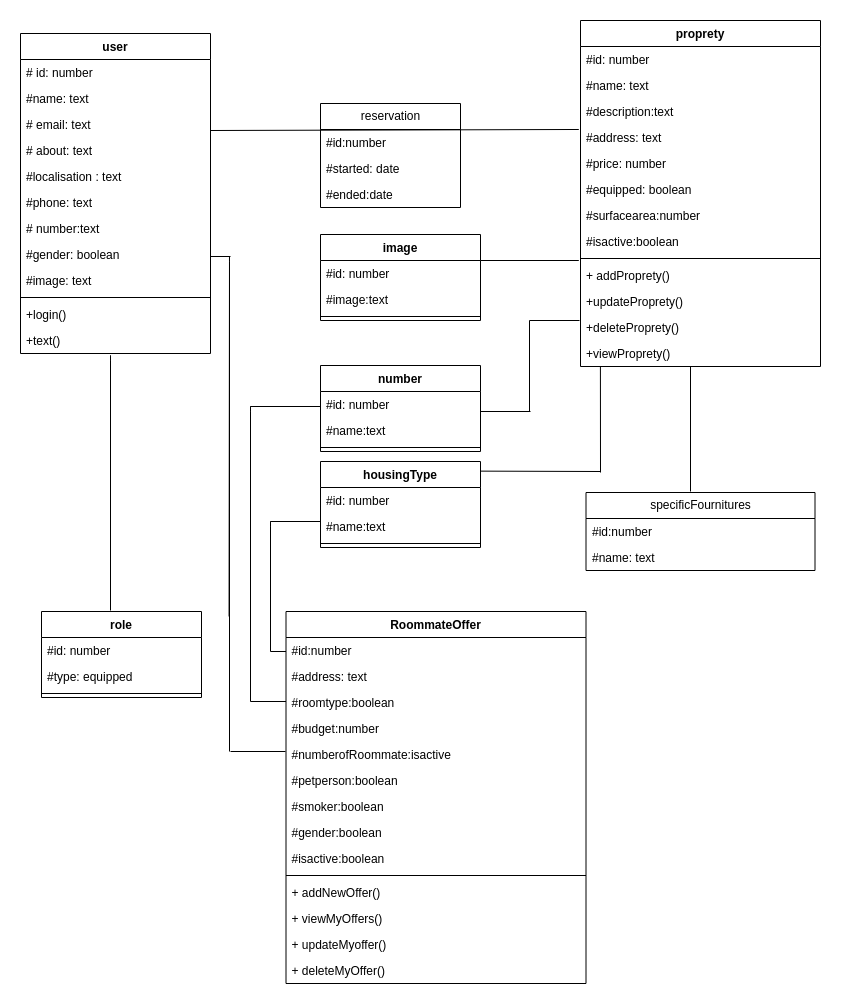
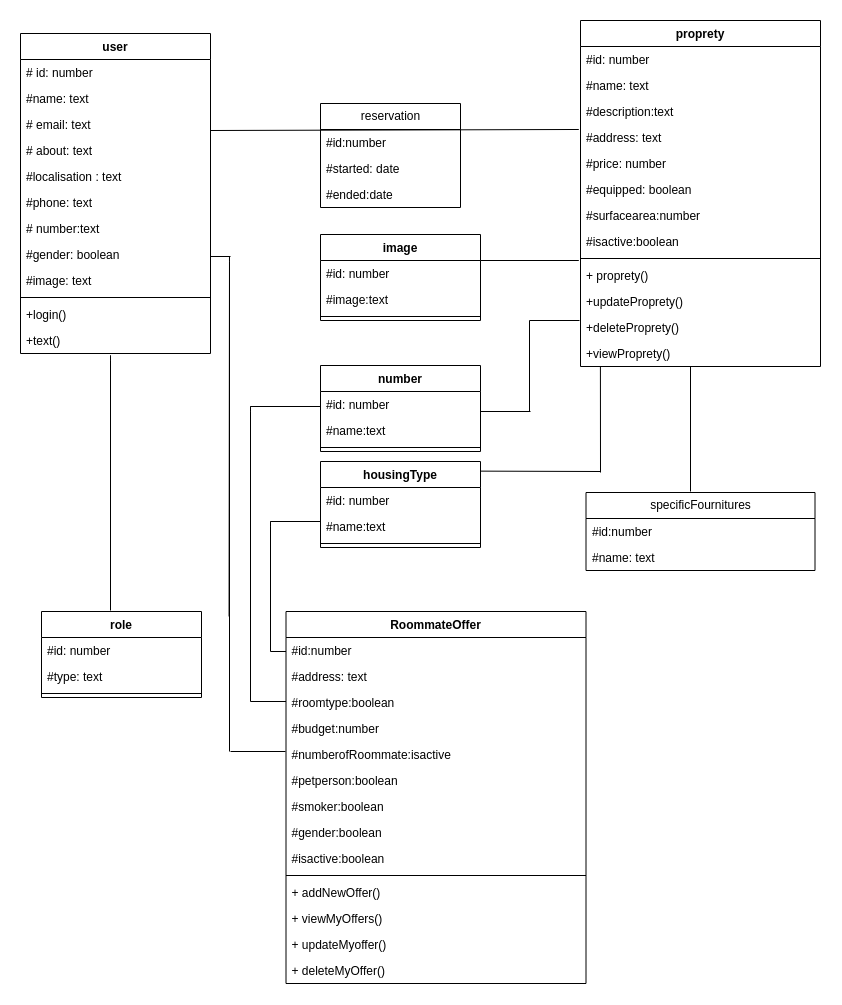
(635, 276) -> (625, 276)
(93, 677) -> (81, 677)
